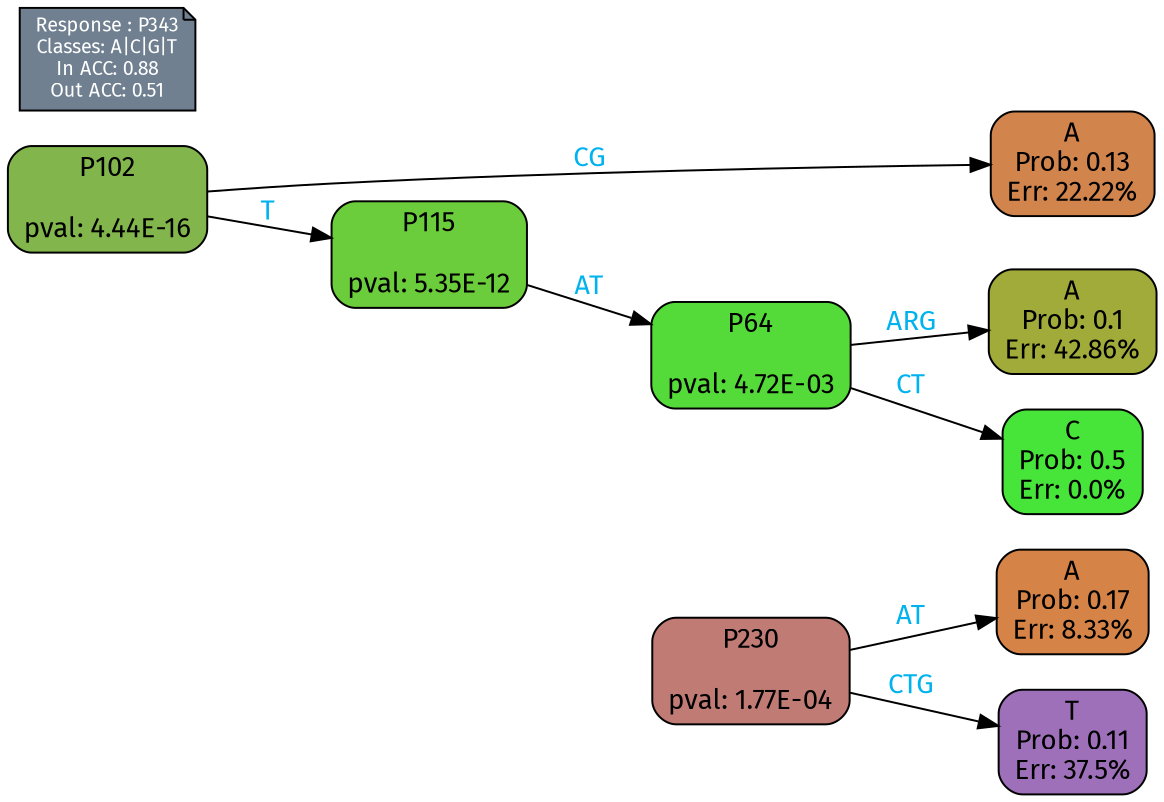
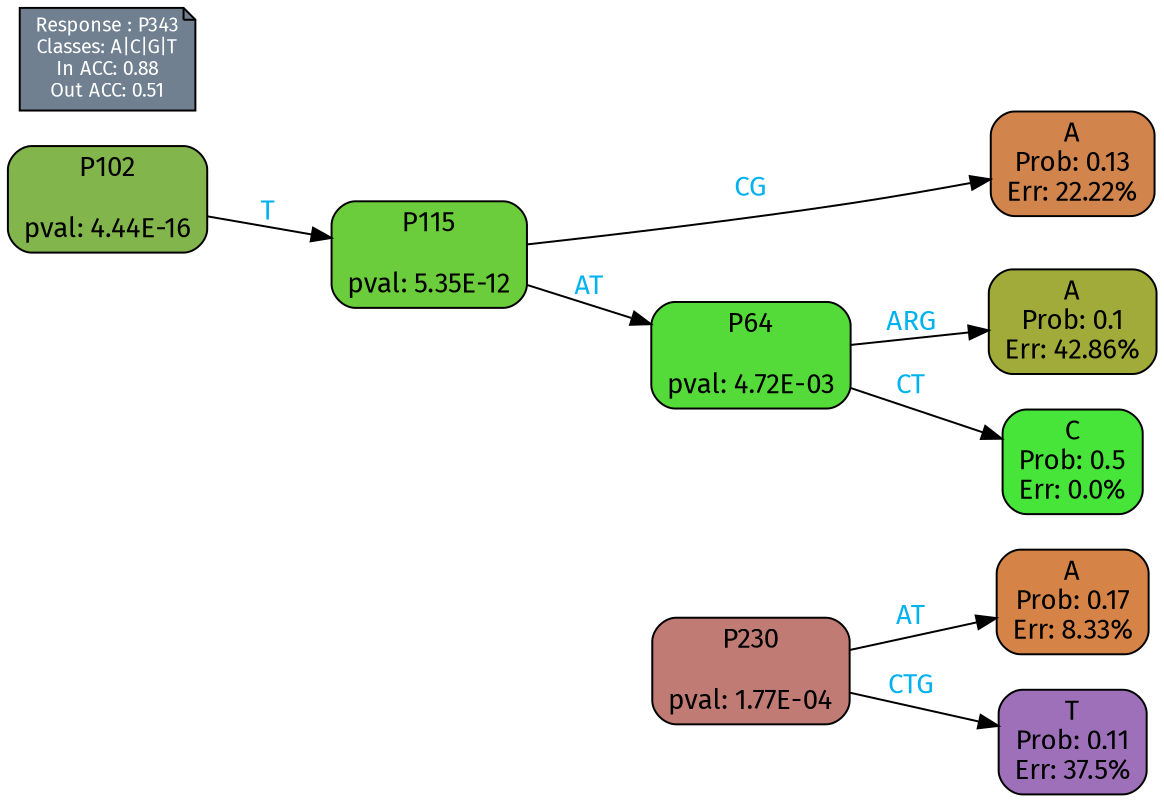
(589, 173) -> (750, 218)
